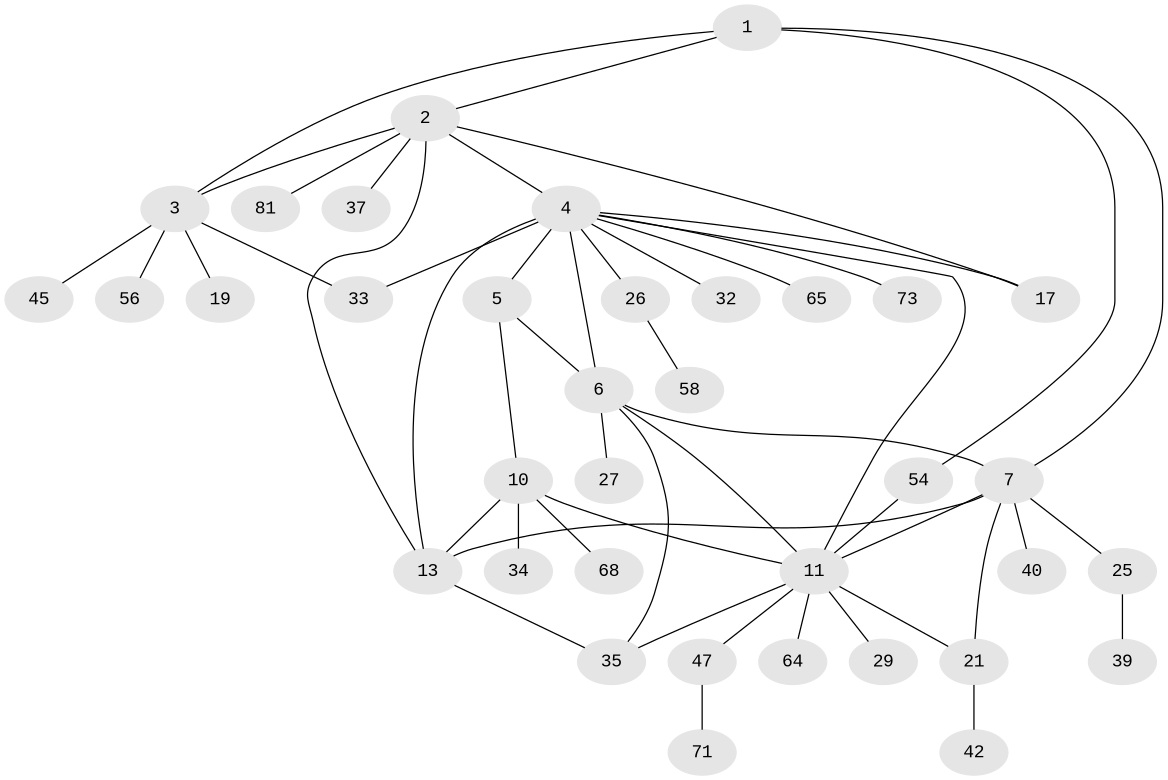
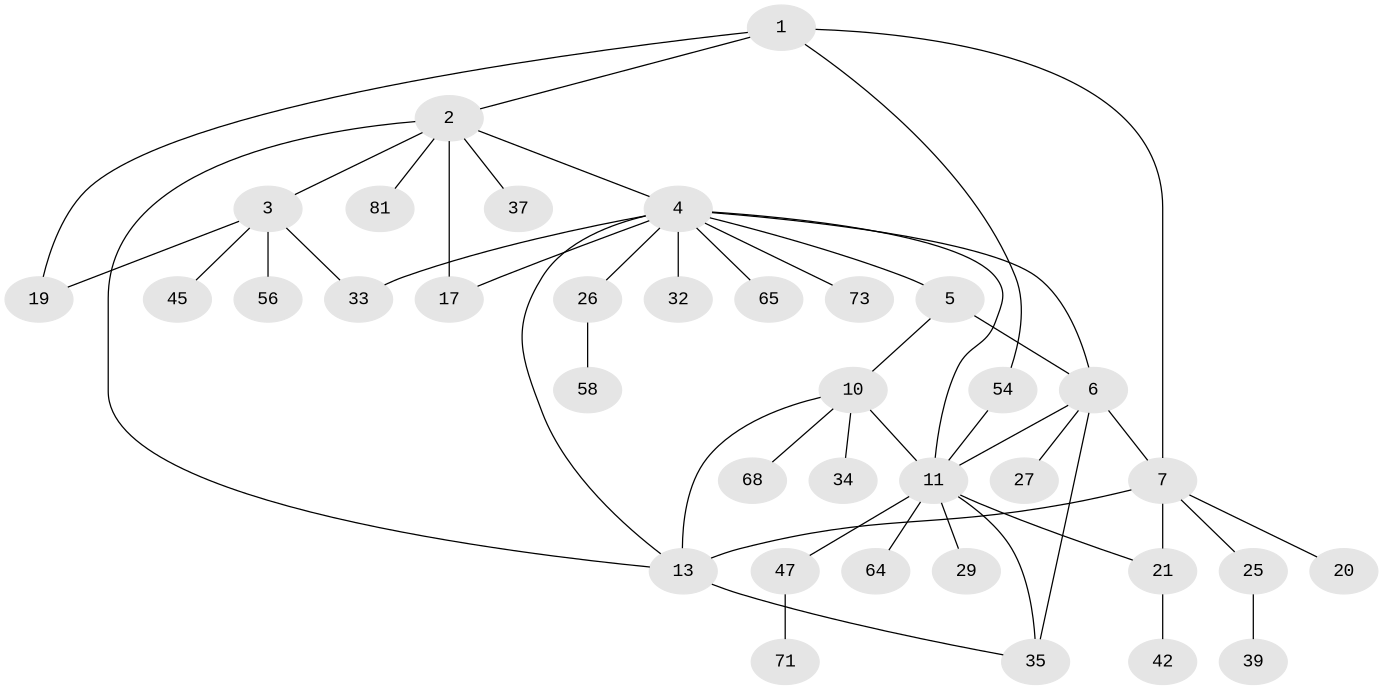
(444, 76) -> (361, 92)
(912, 527) -> none
(1032, 571) -> (1344, 571)
